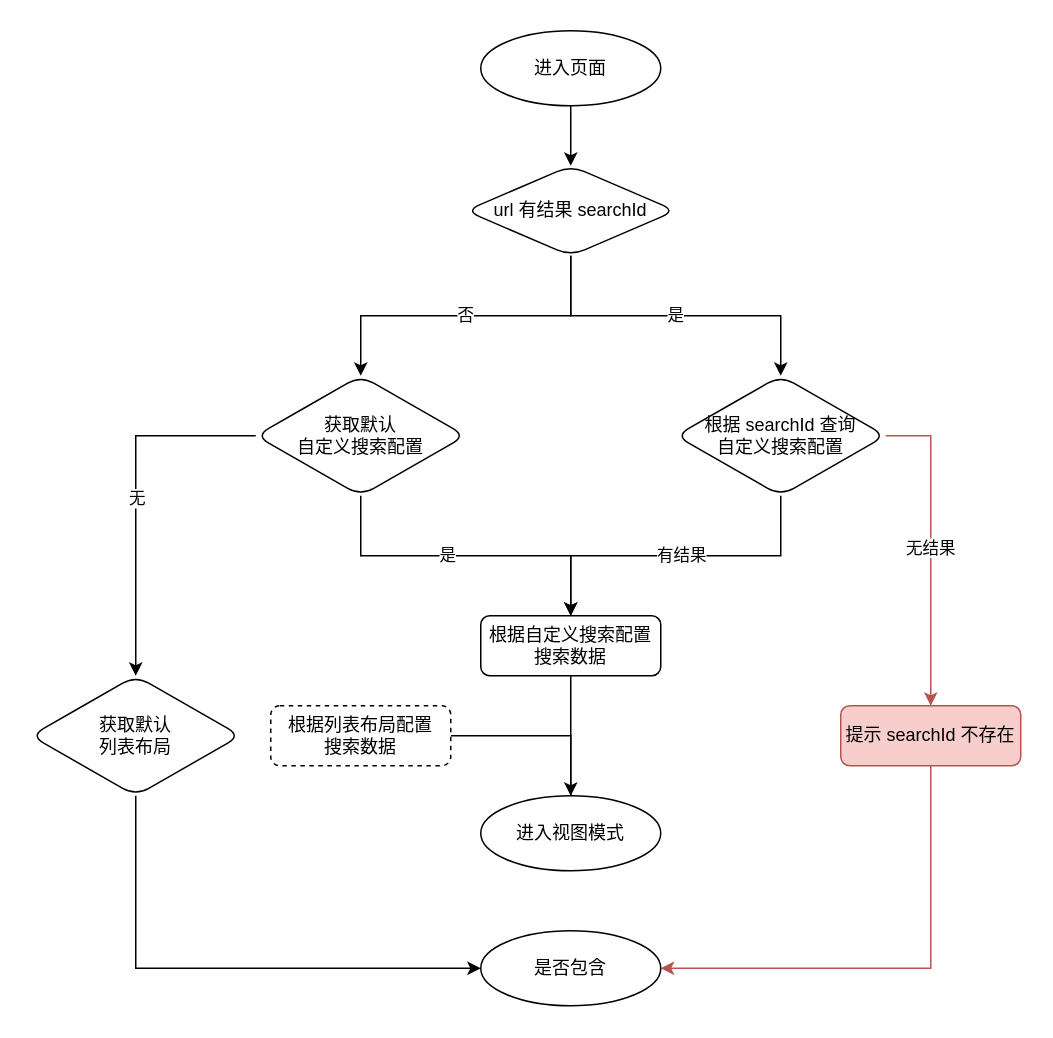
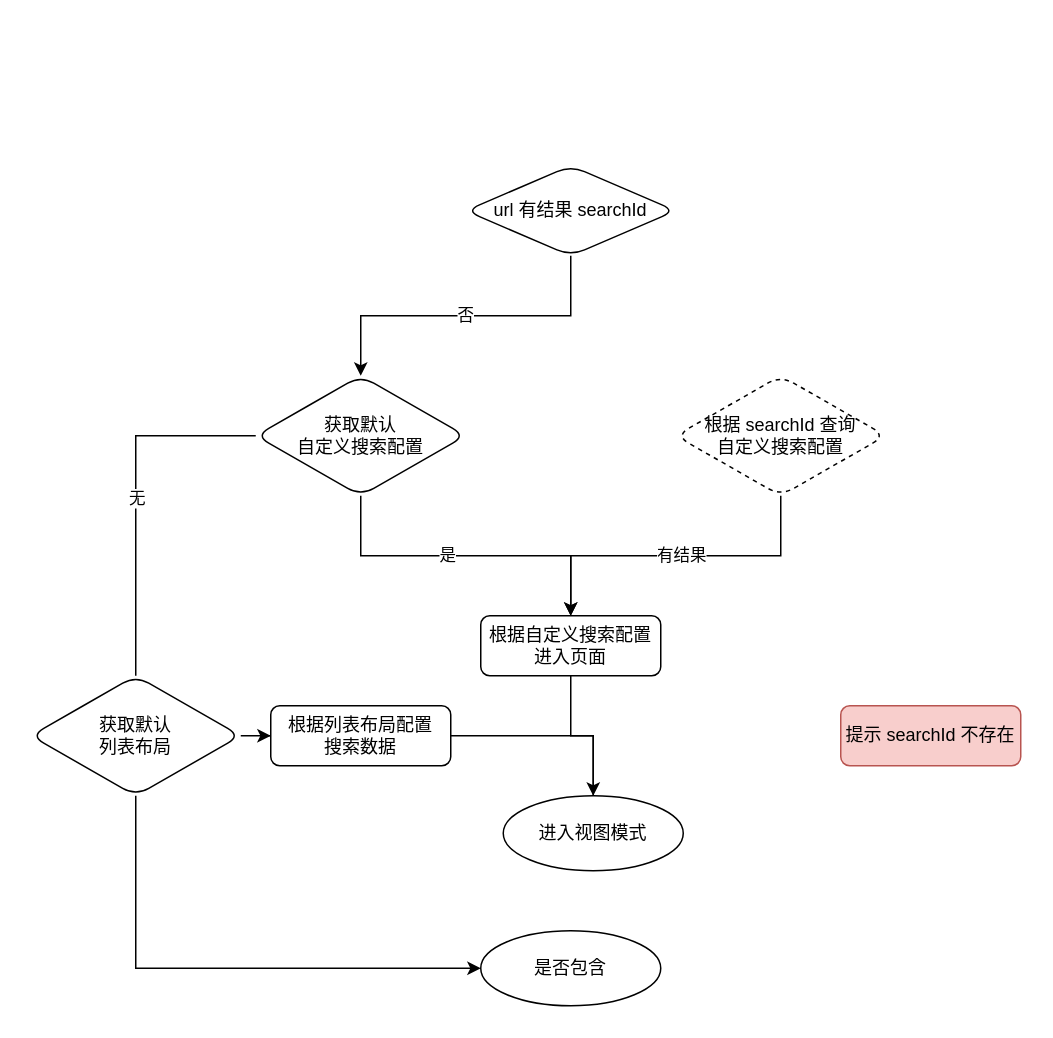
(571, 68) -> none
(571, 131) -> none
(701, 316) -> none
(781, 436) -> (781, 436)
(931, 543) -> none
(571, 646) -> (571, 646)
(136, 664) -> (136, 668)
none -> (261, 736)
(361, 736) -> (361, 736)
(571, 833) -> (593, 833)
(902, 968) -> none
